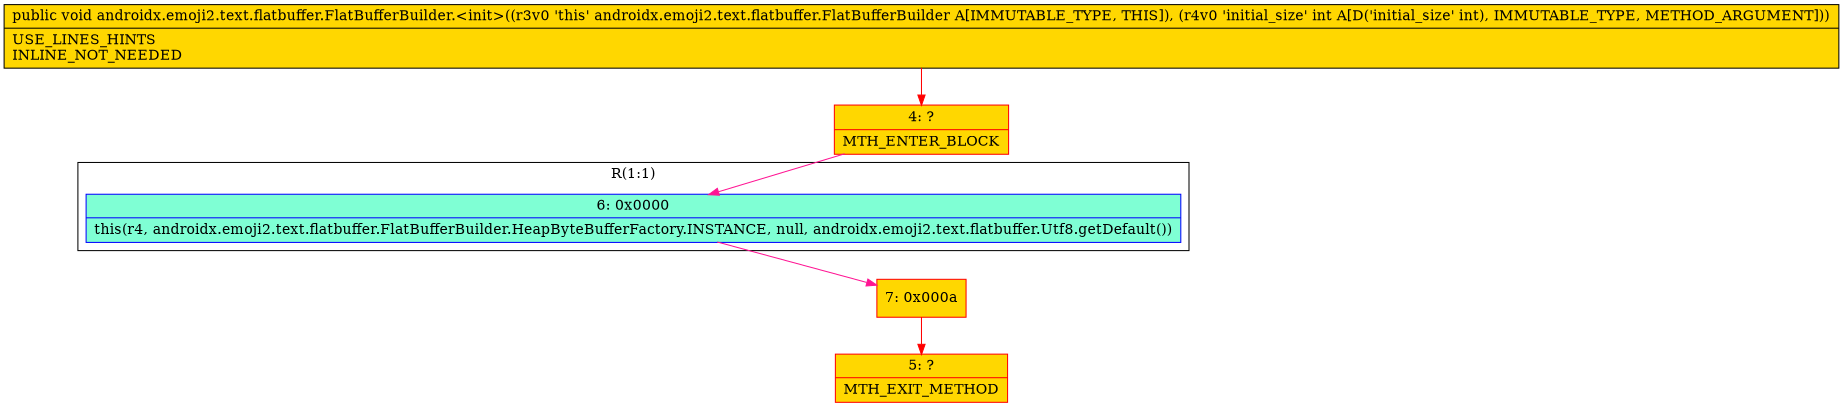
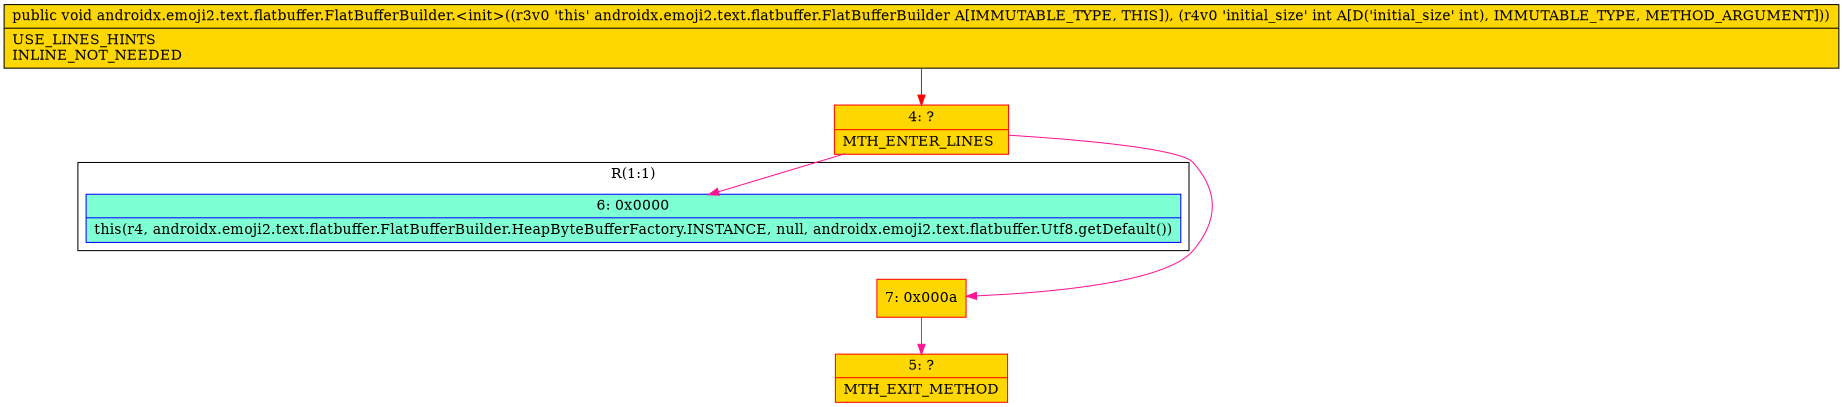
(921, 141) -> (918, 141)
(792, 262) -> (1209, 224)
(921, 331) -> (921, 331)
